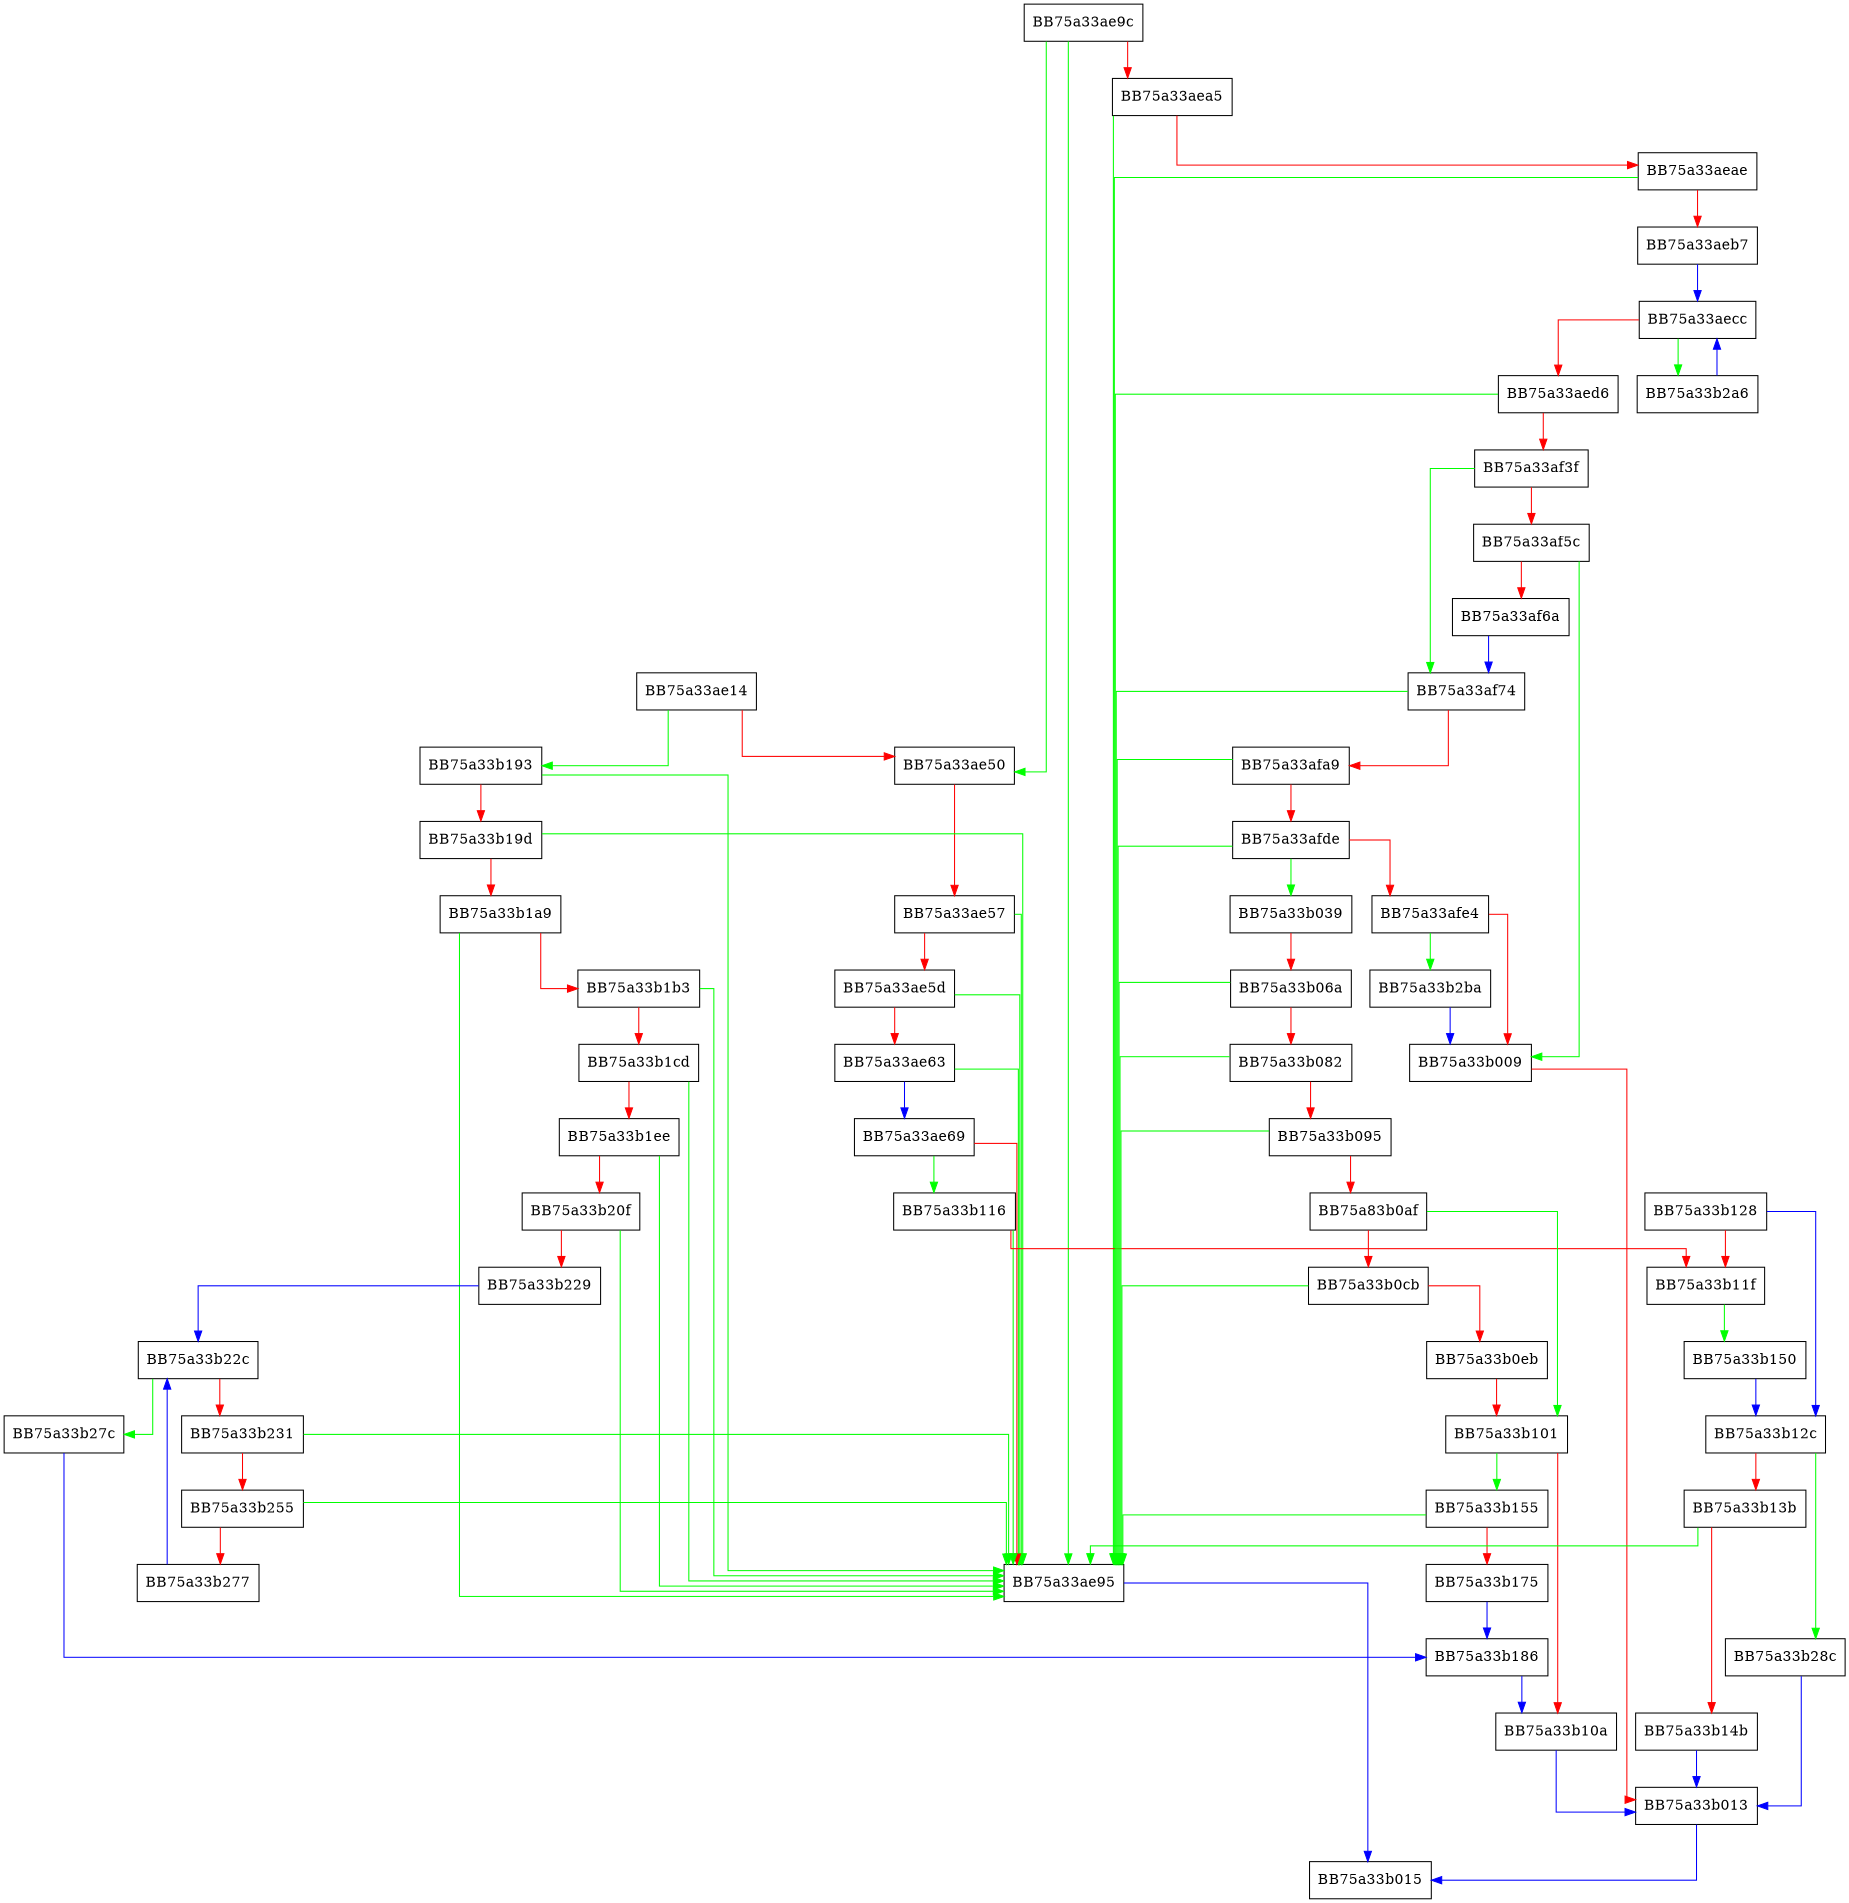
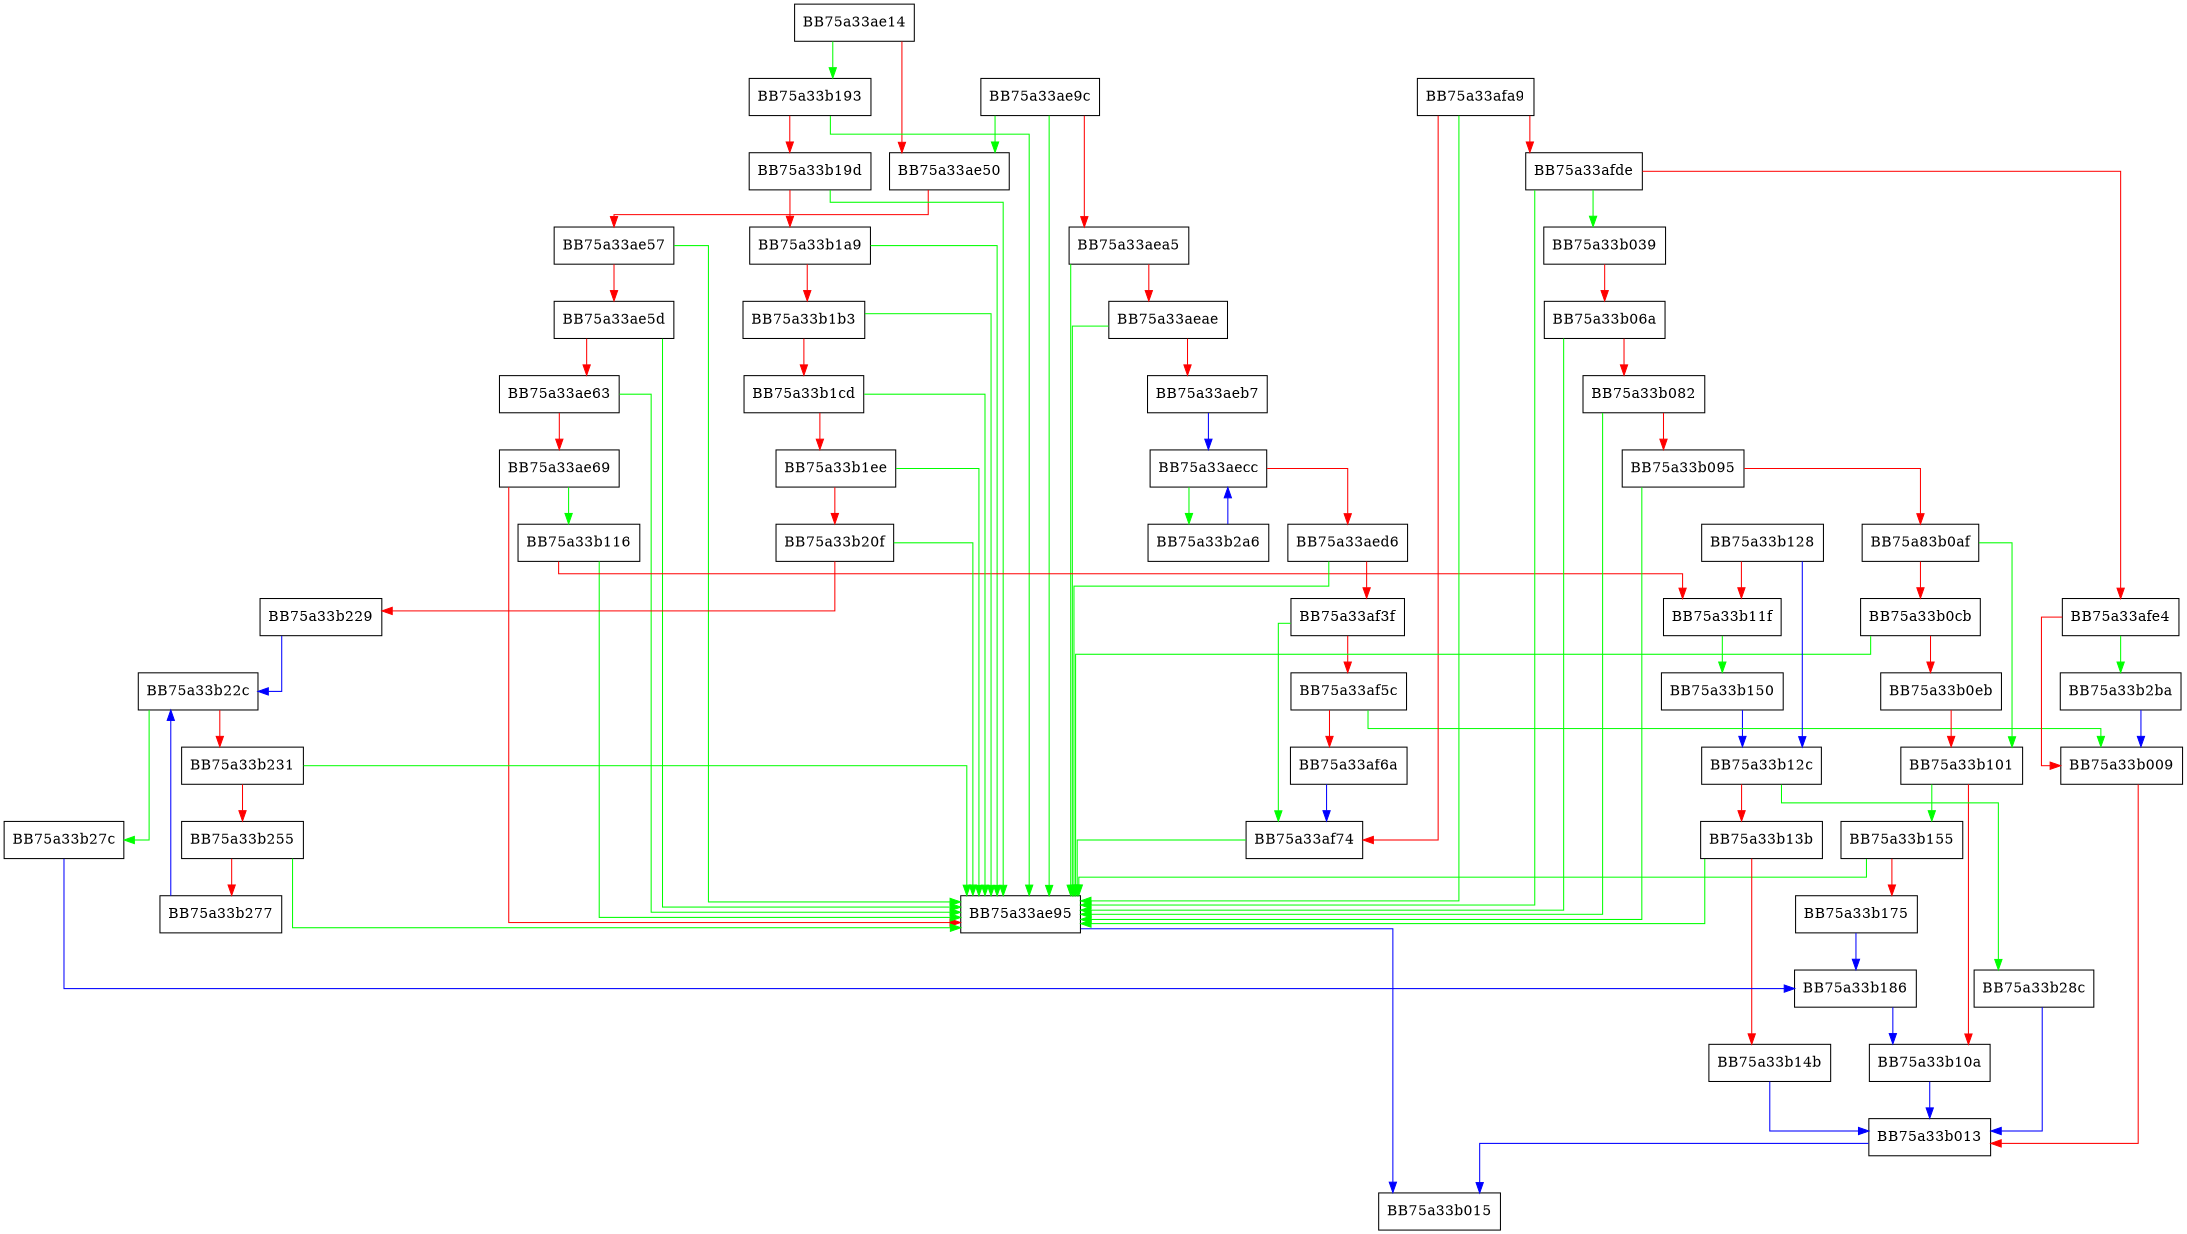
(1432, 766) -> (1438, 510)
(904, 1095) -> (559, 426)
